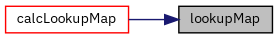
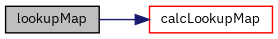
(147, 20) -> (117, 20)
